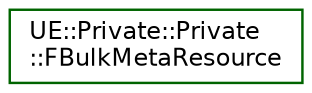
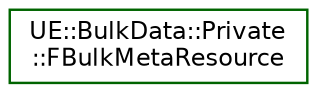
(156, 46) -> (159, 46)
